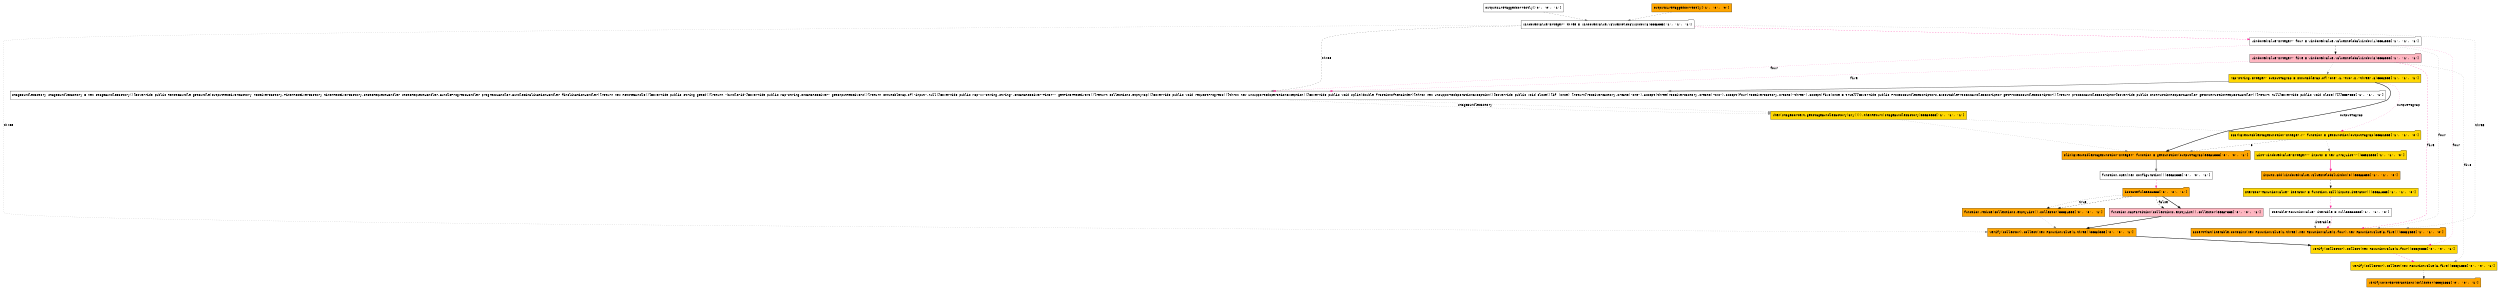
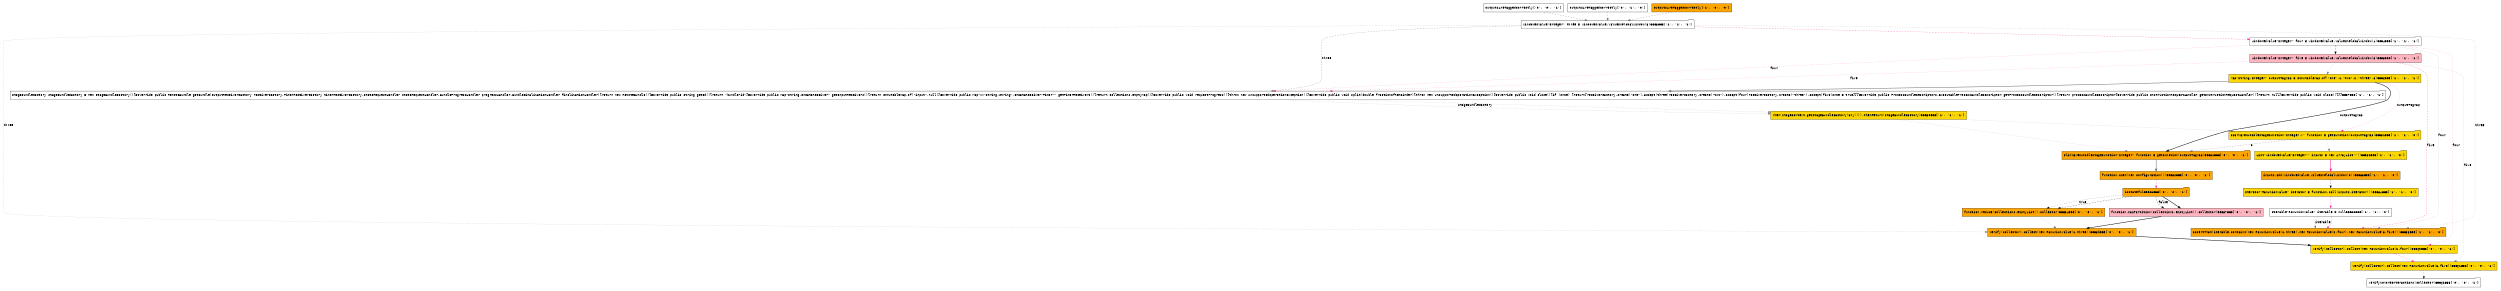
none -> (1608, 8)
(2156, 175) -> (2156, 175)
(2424, 283) -> (2424, 283)
